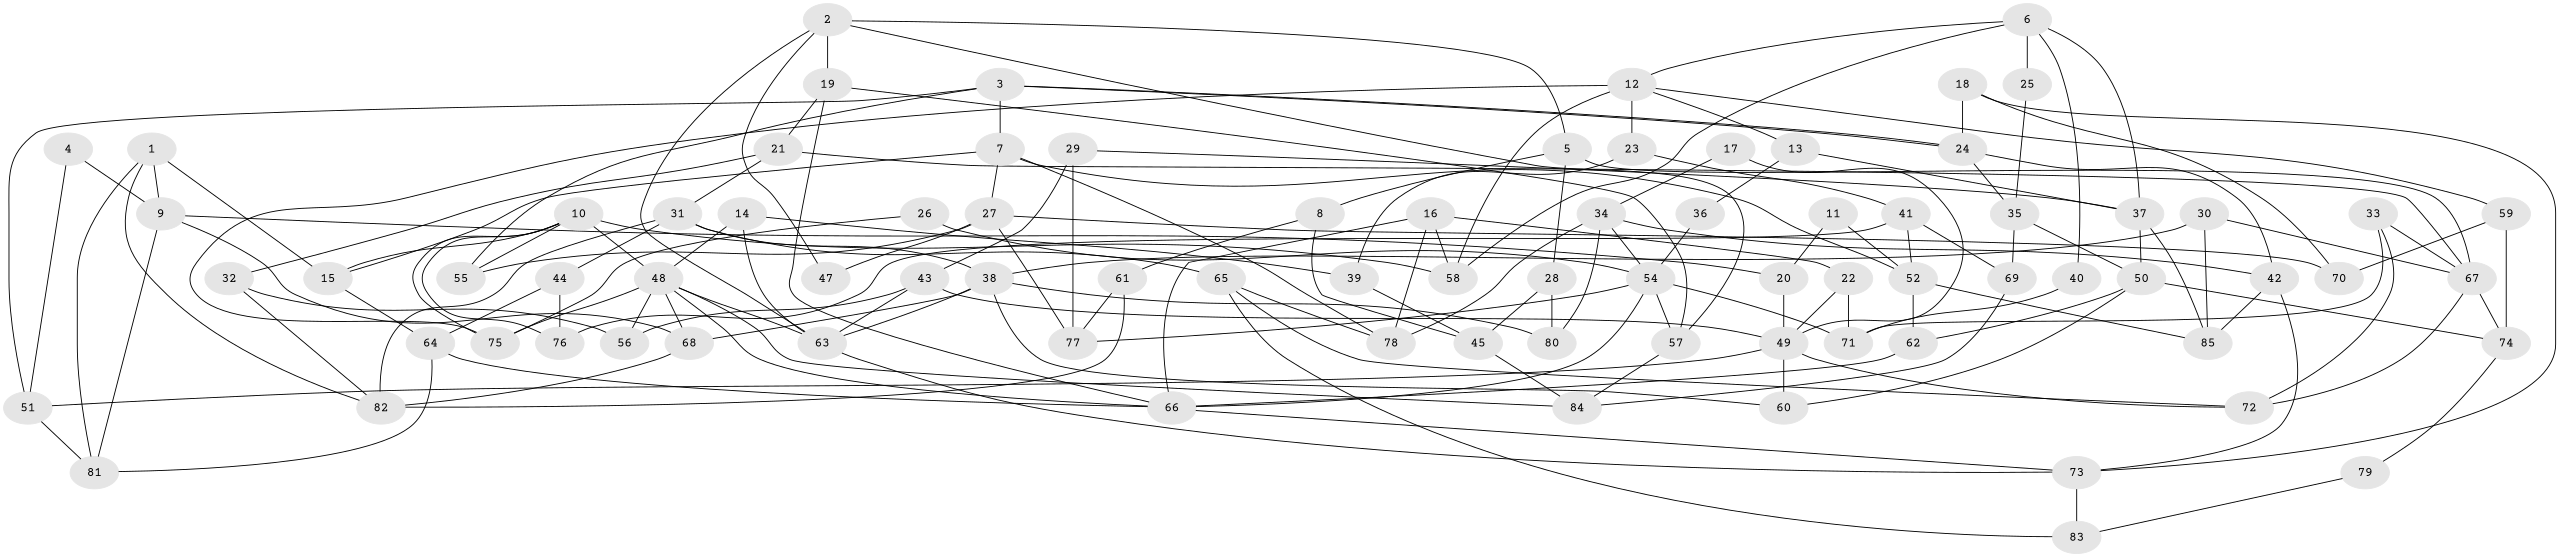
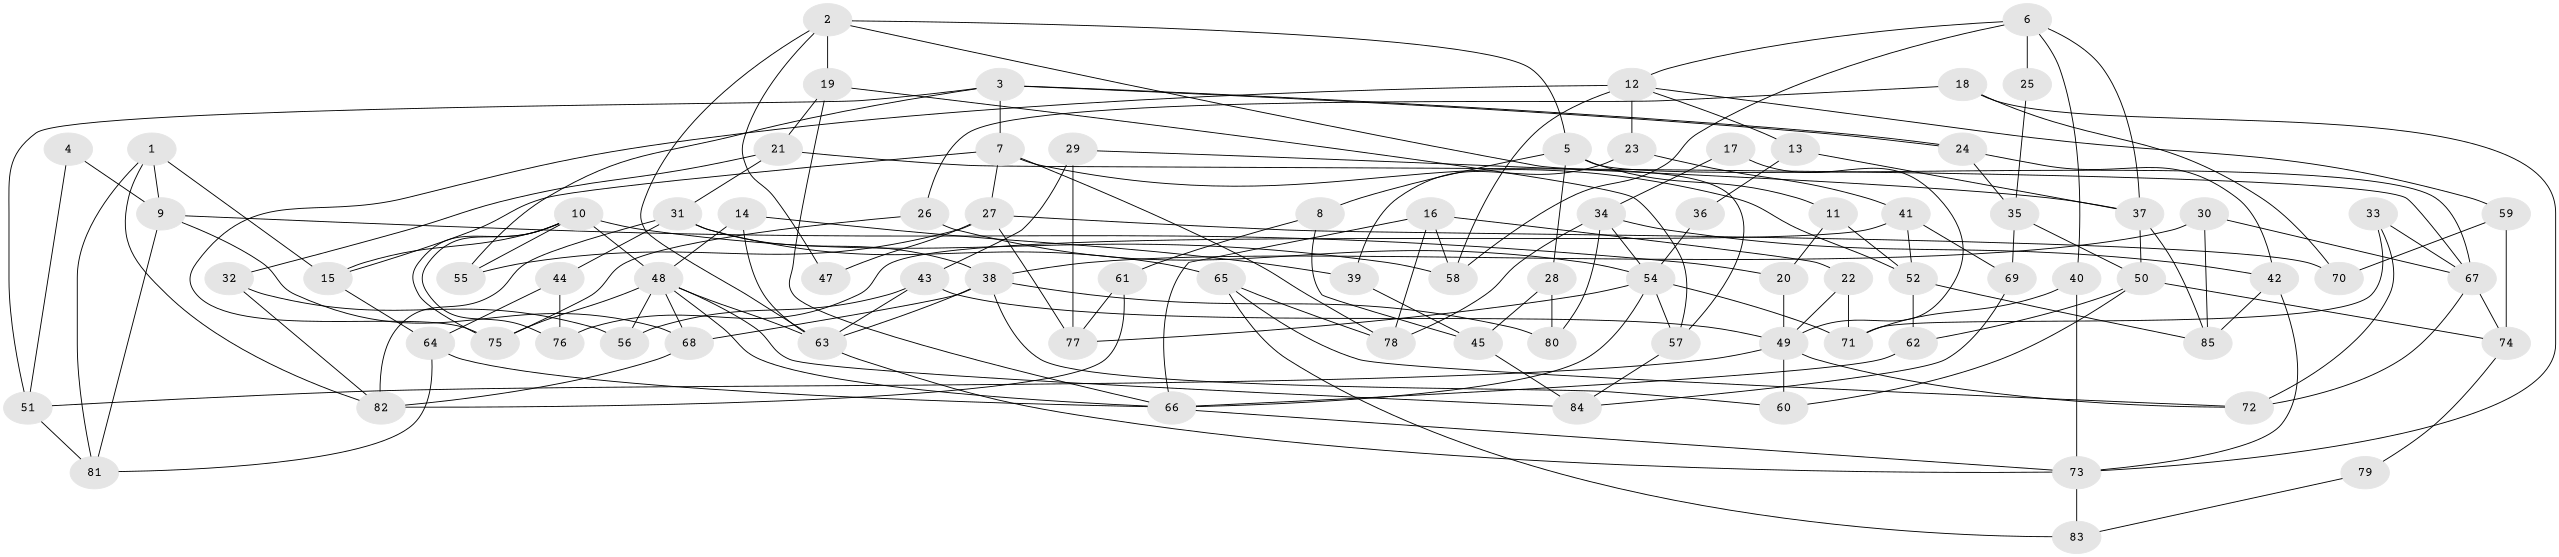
(1963, 117) -> (1466, 102)
none -> (1729, 185)
none -> (2077, 376)
